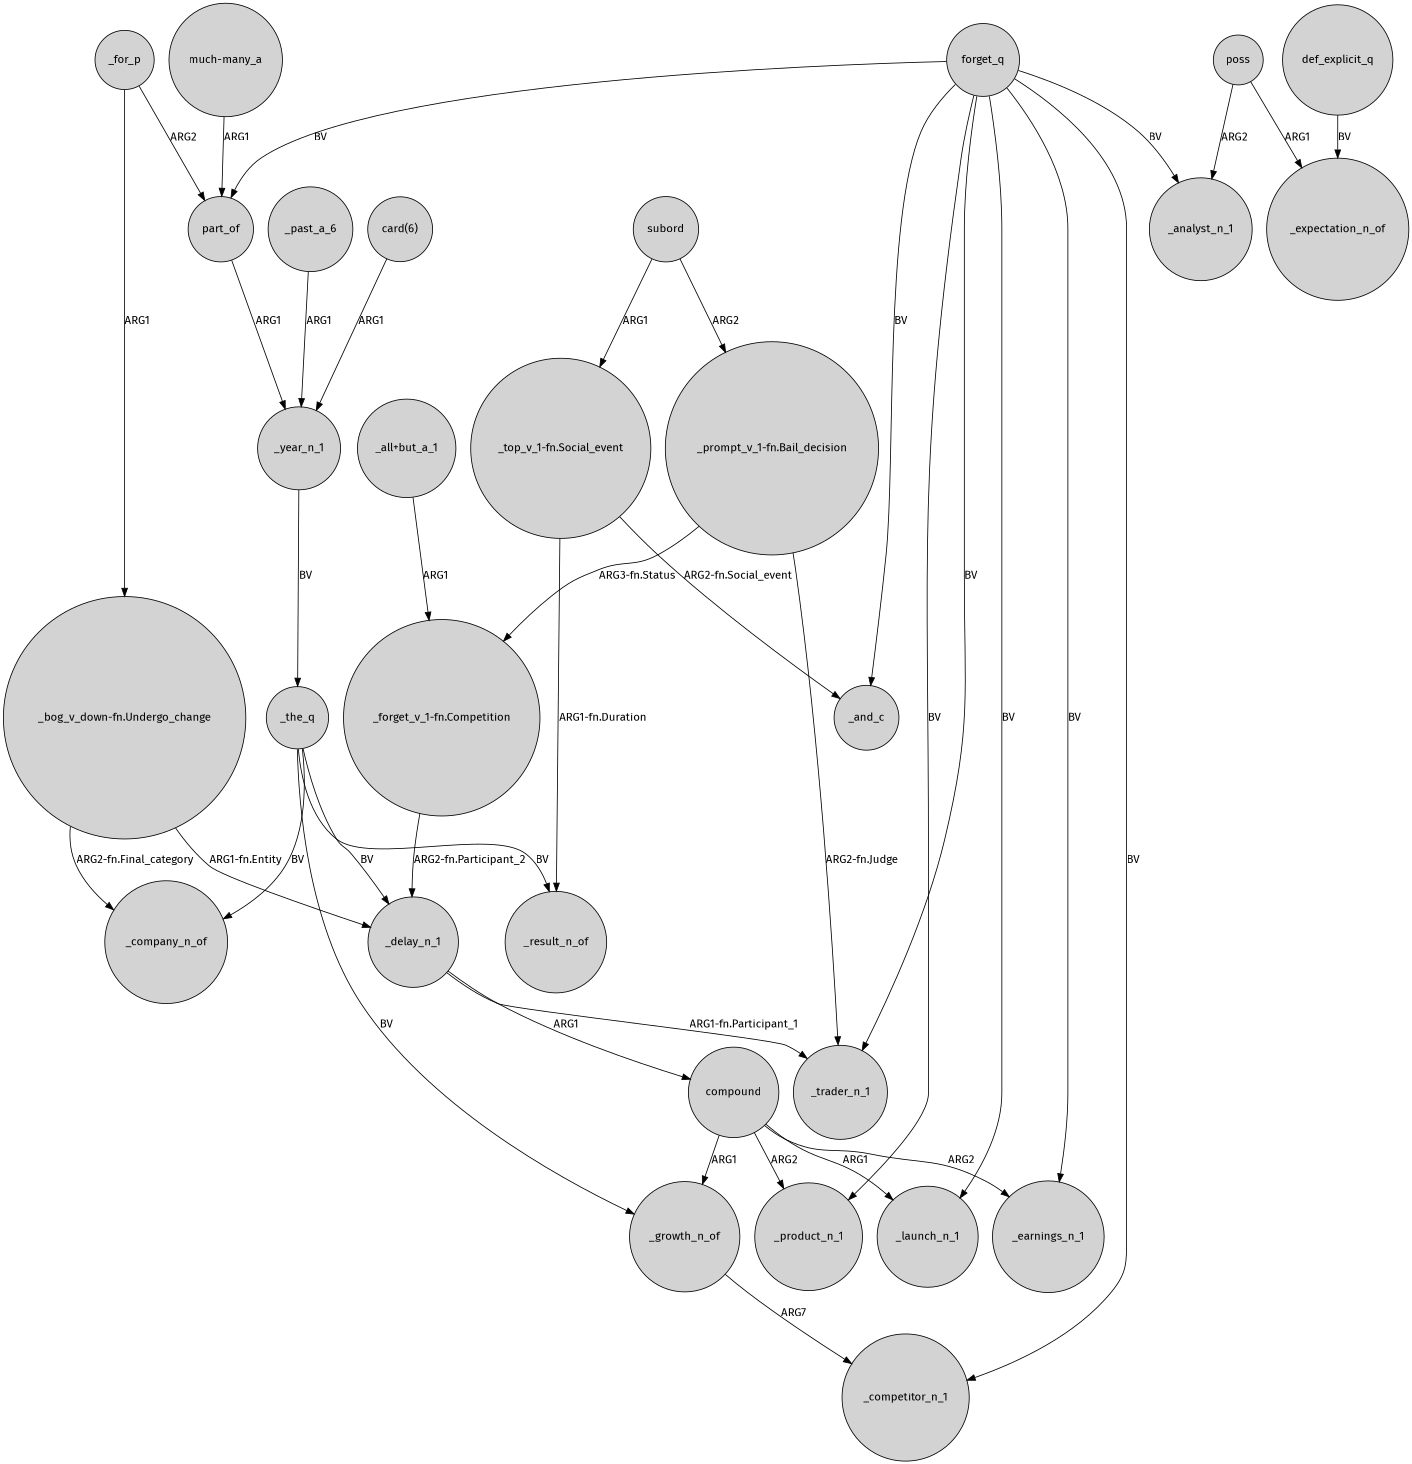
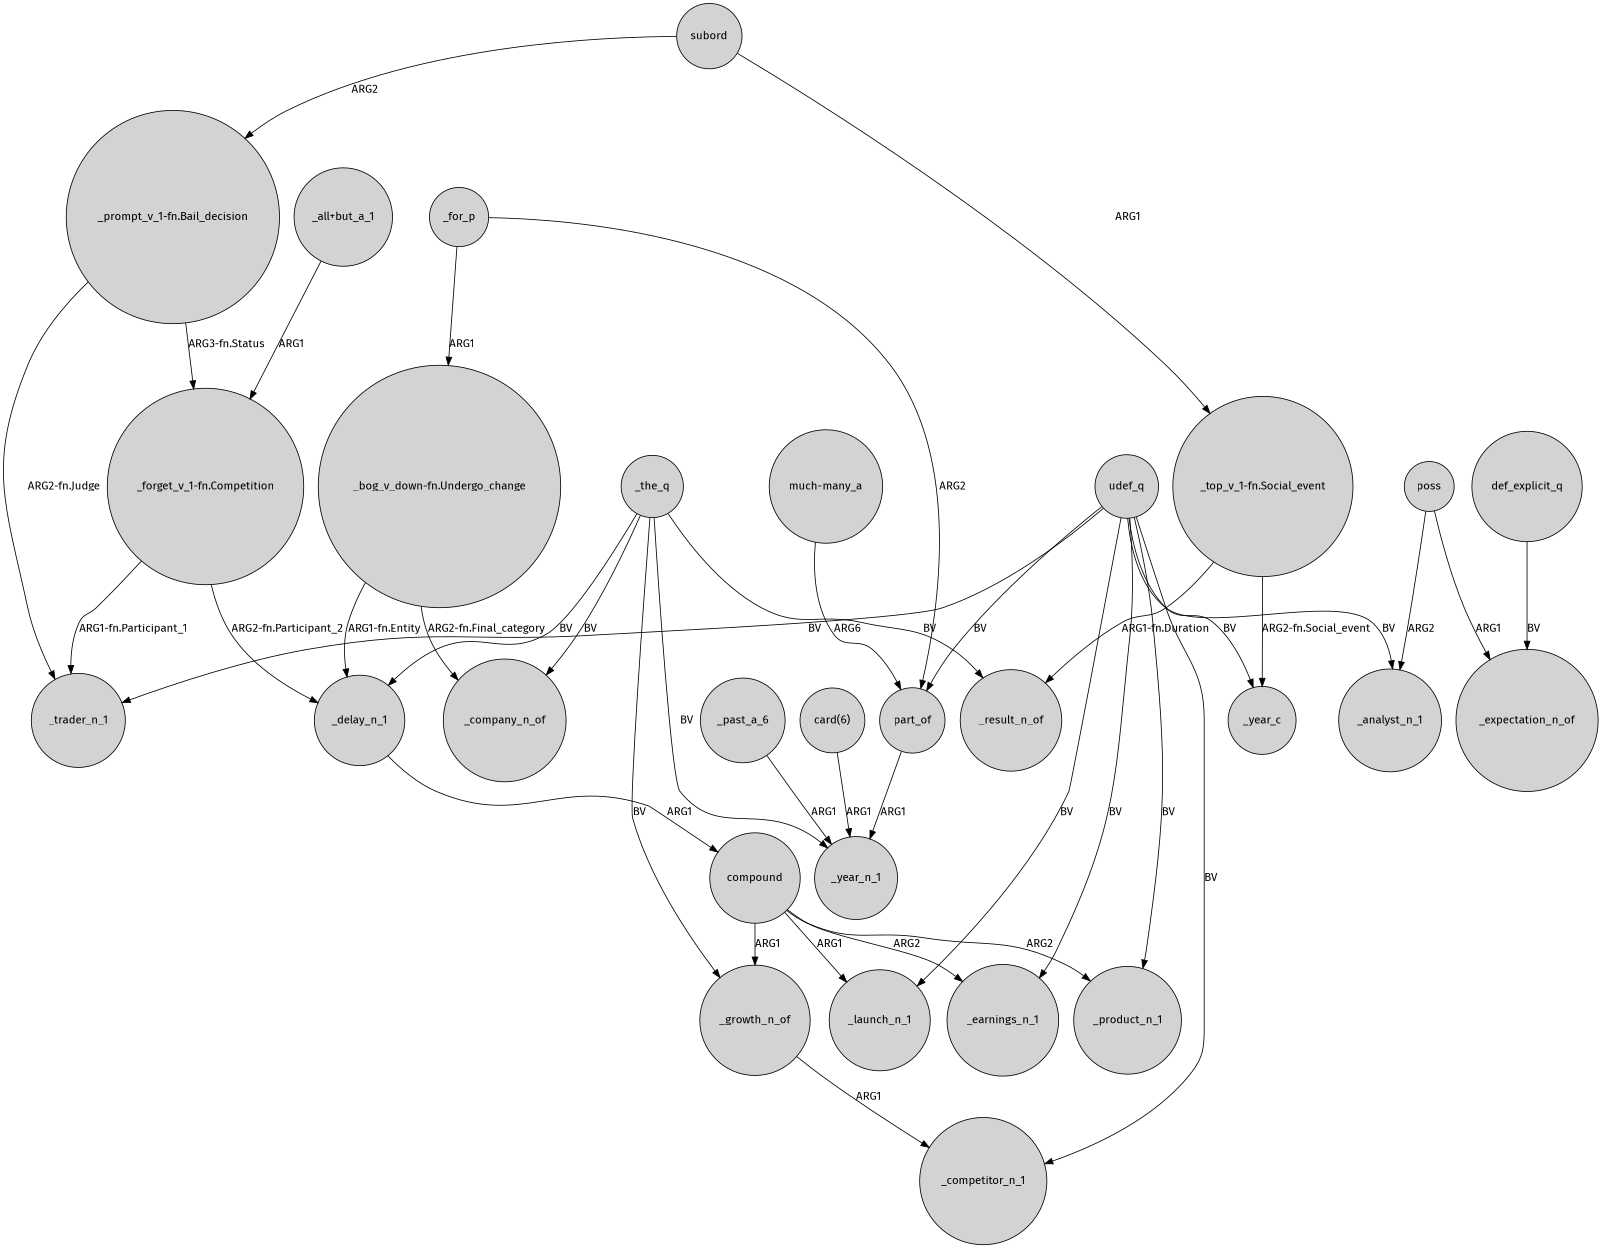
(983, 60) -> (1127, 486)
(237, 137) -> (848, 629)
(298, 584) -> (671, 732)
(866, 718) -> (1262, 720)
(621, 1021) -> (96, 608)
(794, 1313) -> (869, 1097)
